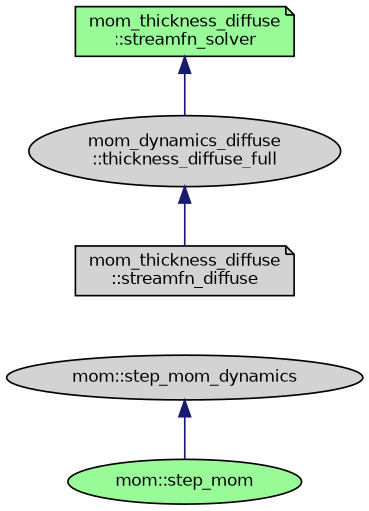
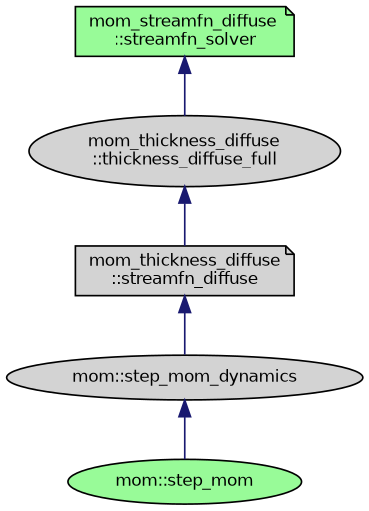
(185, 31) -> (185, 31)
(185, 151) -> (185, 151)
none -> (185, 334)
